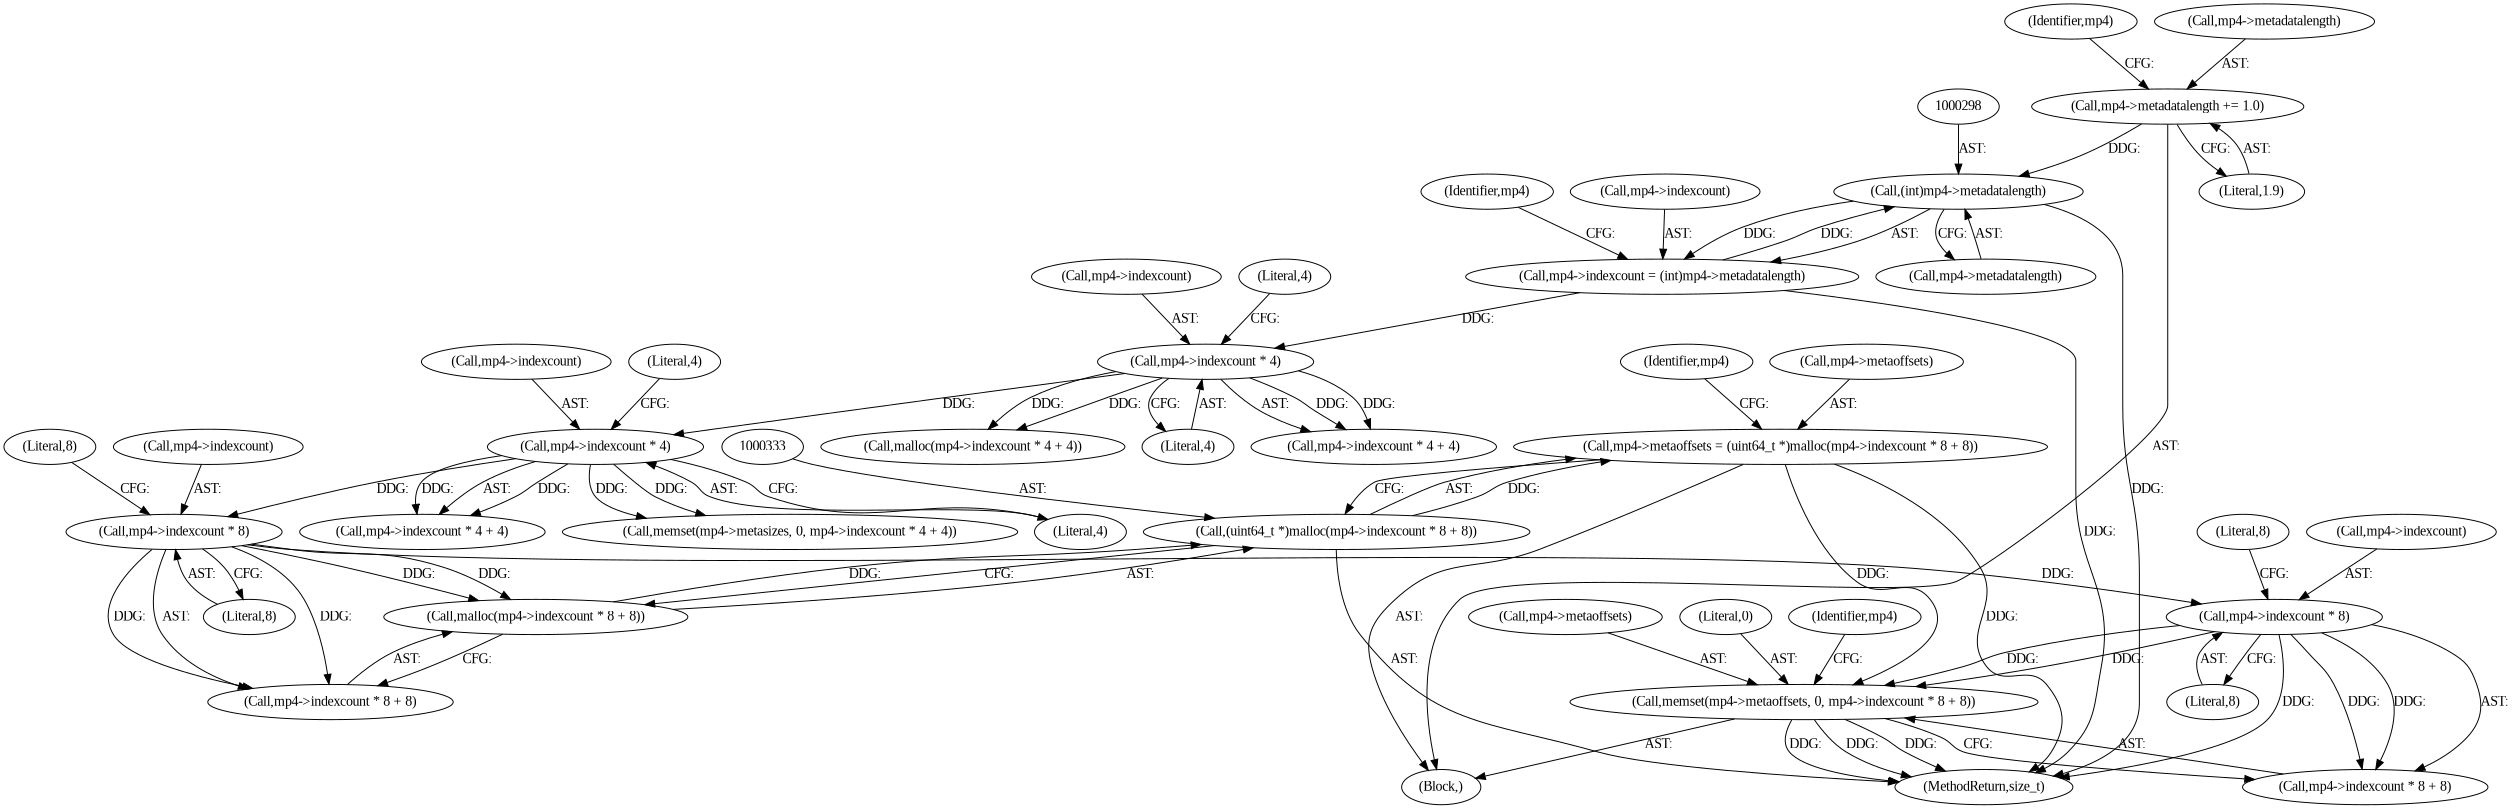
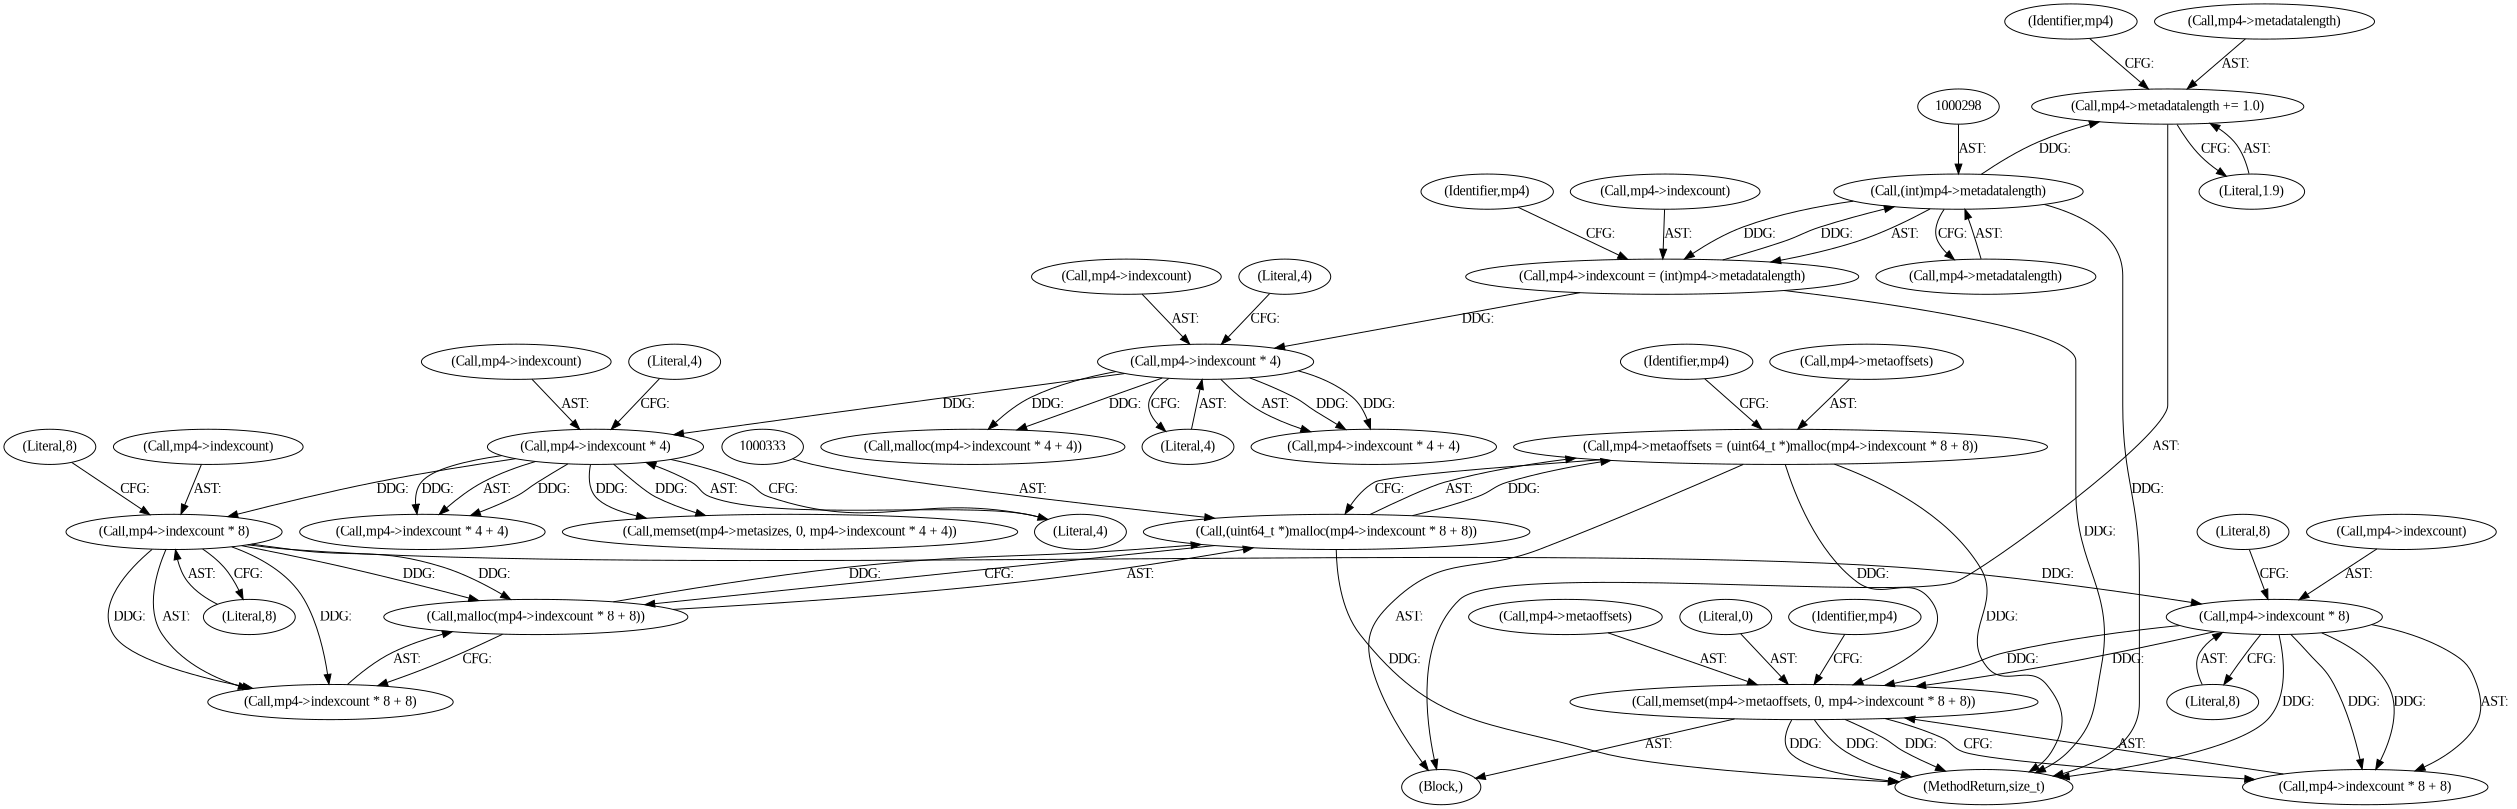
(2087, 153) -> (2033, 144)
(1407, 660) -> (1407, 660)
